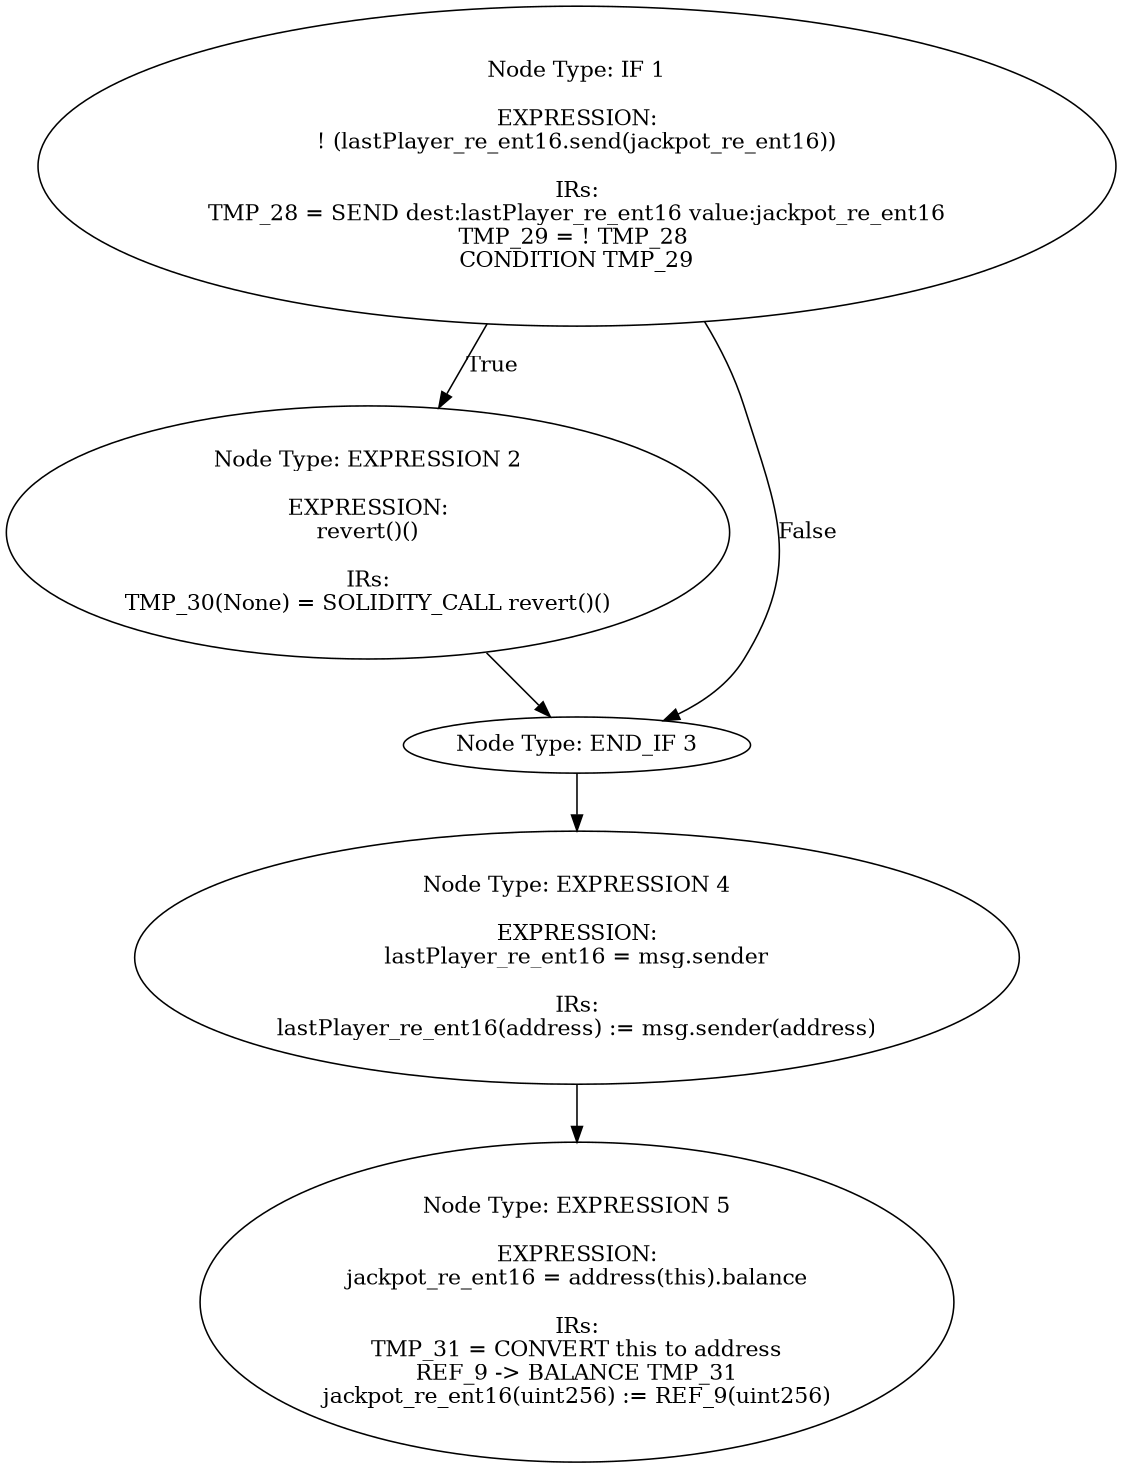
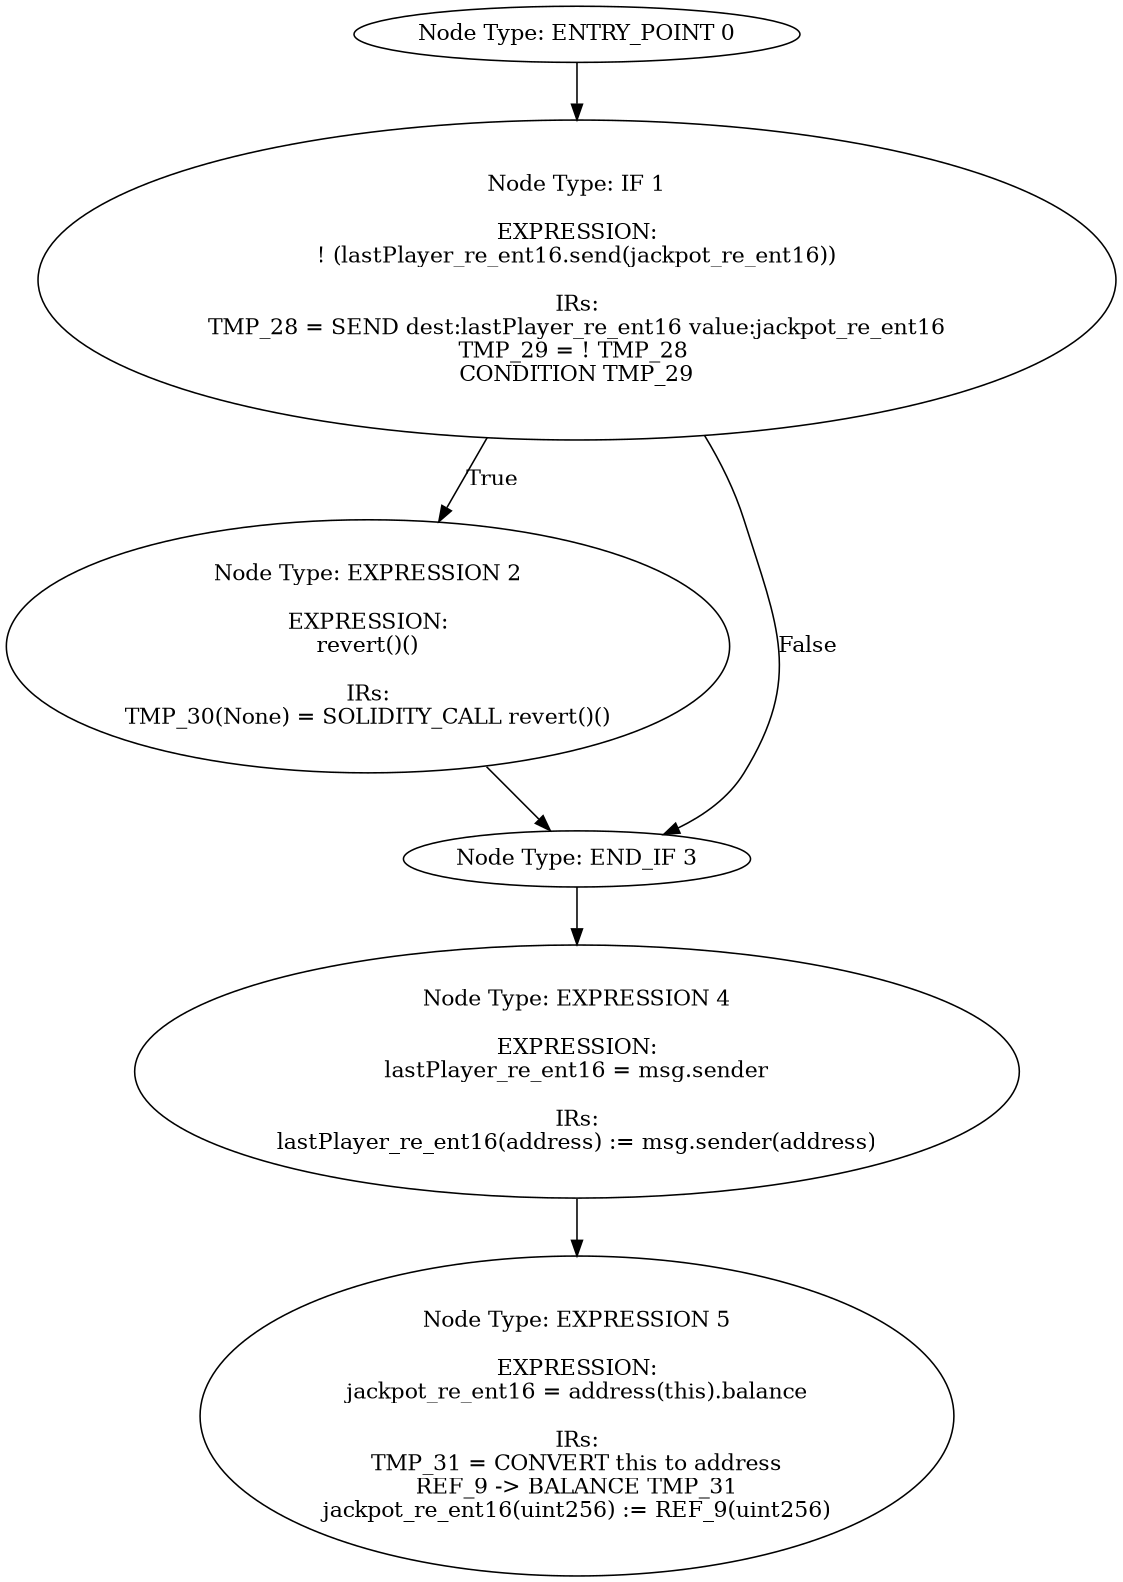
none -> (577, 34)
